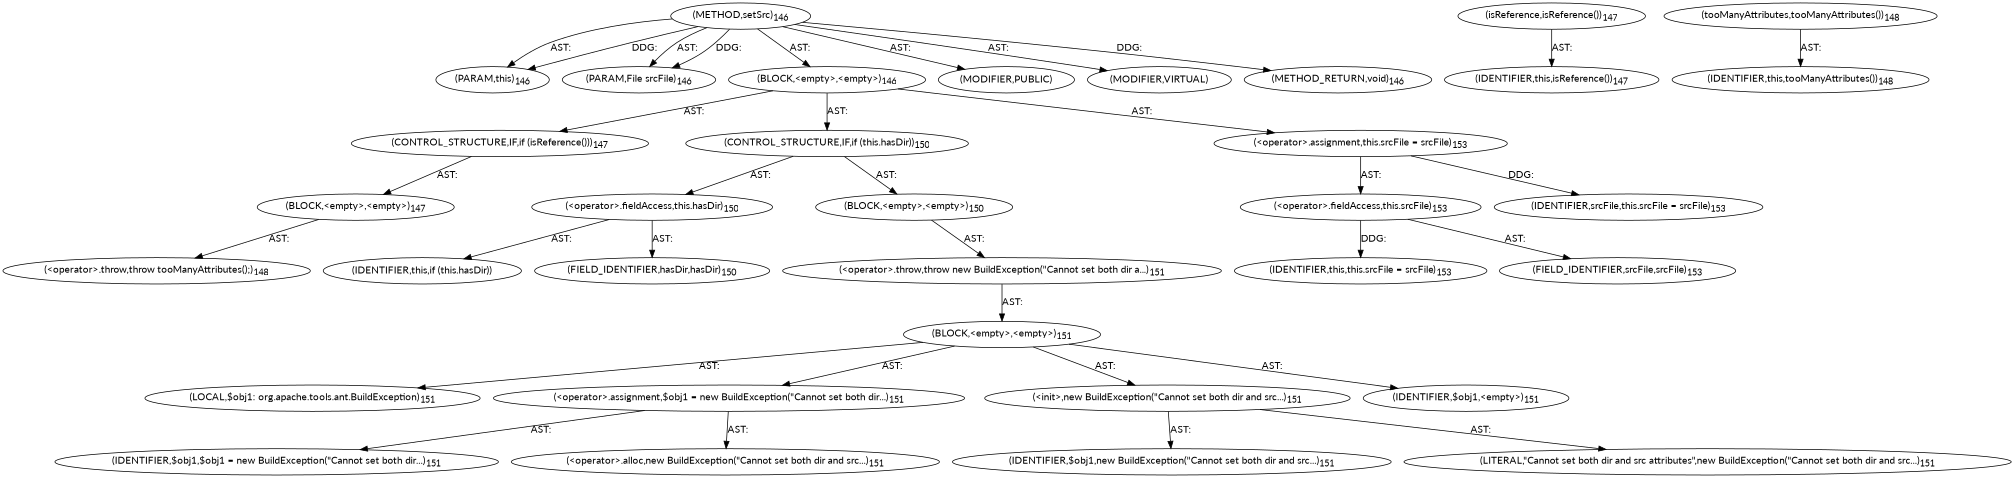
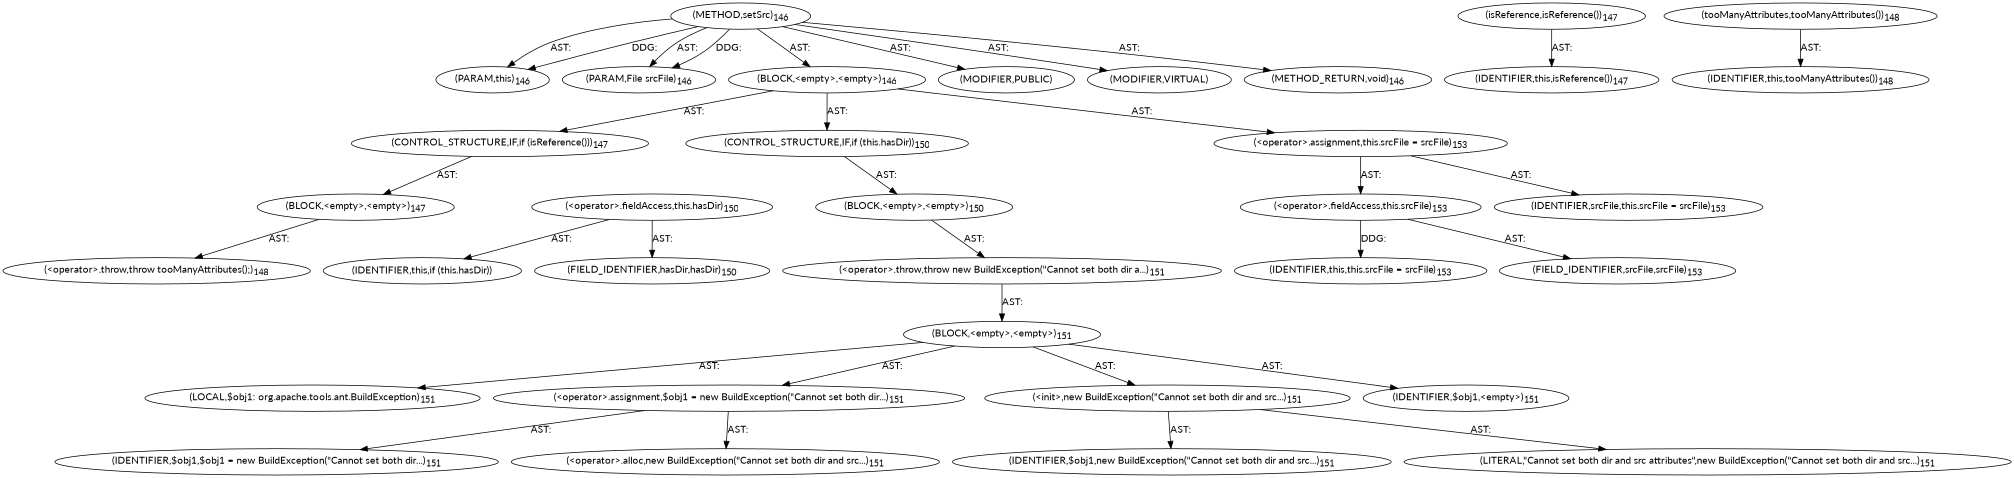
(1131, 48) -> (1131, 48)
(743, 174) -> none
(1523, 175) -> (1523, 175)
